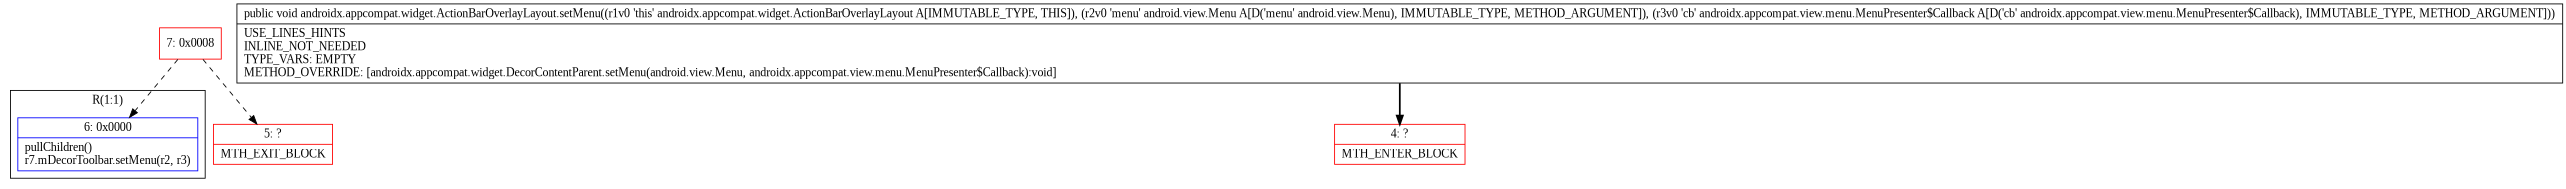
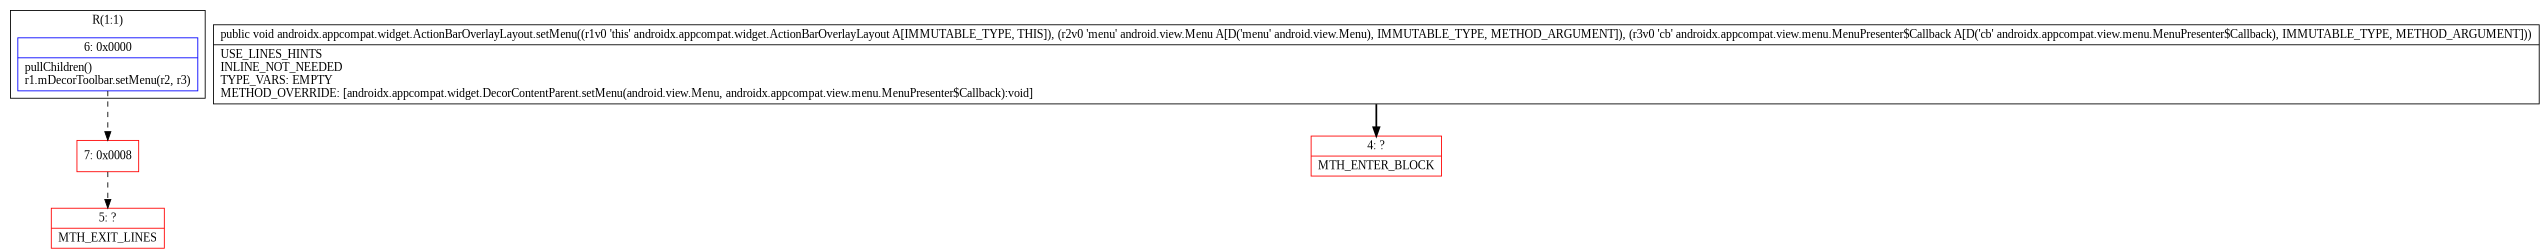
(156, 85) -> (108, 111)
(273, 154) -> (108, 238)
(108, 160) -> (108, 80)
